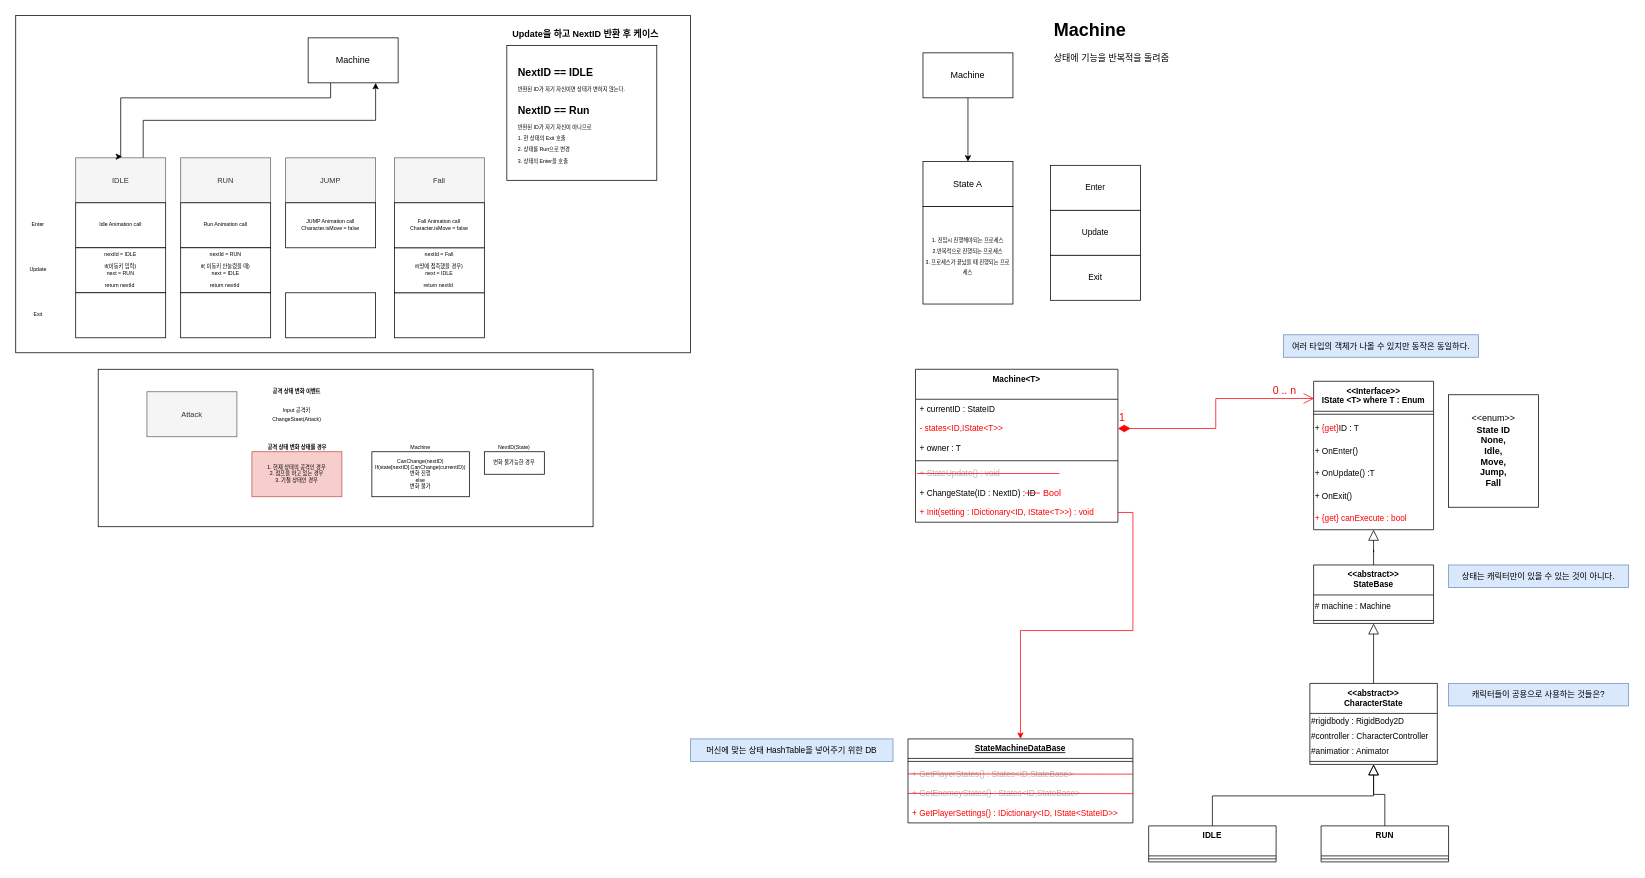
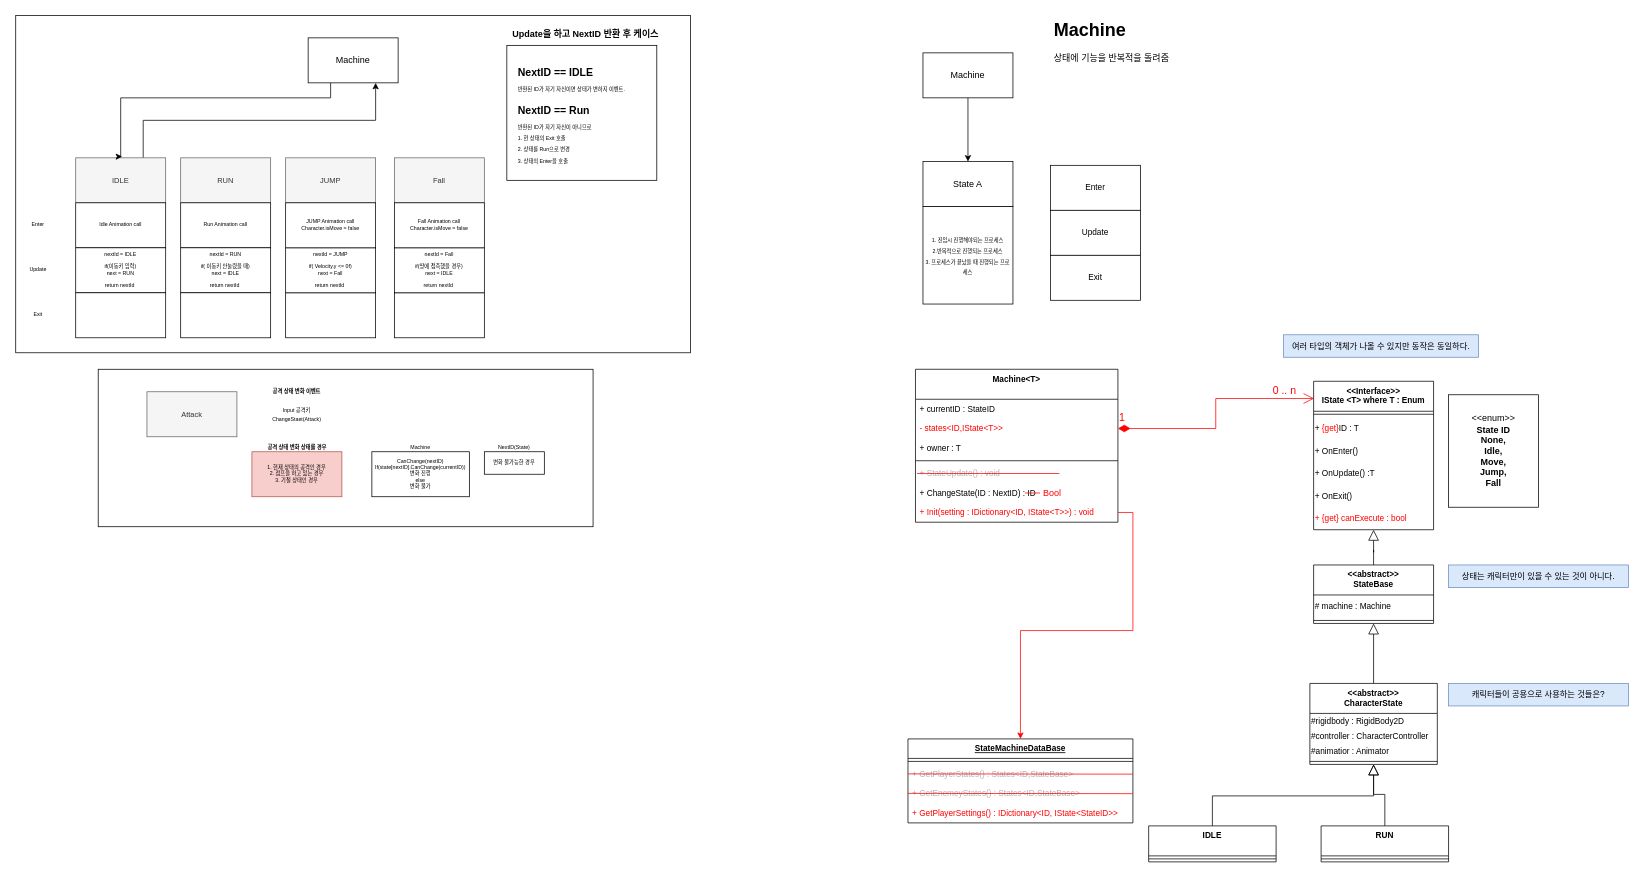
(576, 67) -> (576, 67)
none -> (330, 270)
(792, 750) -> none
